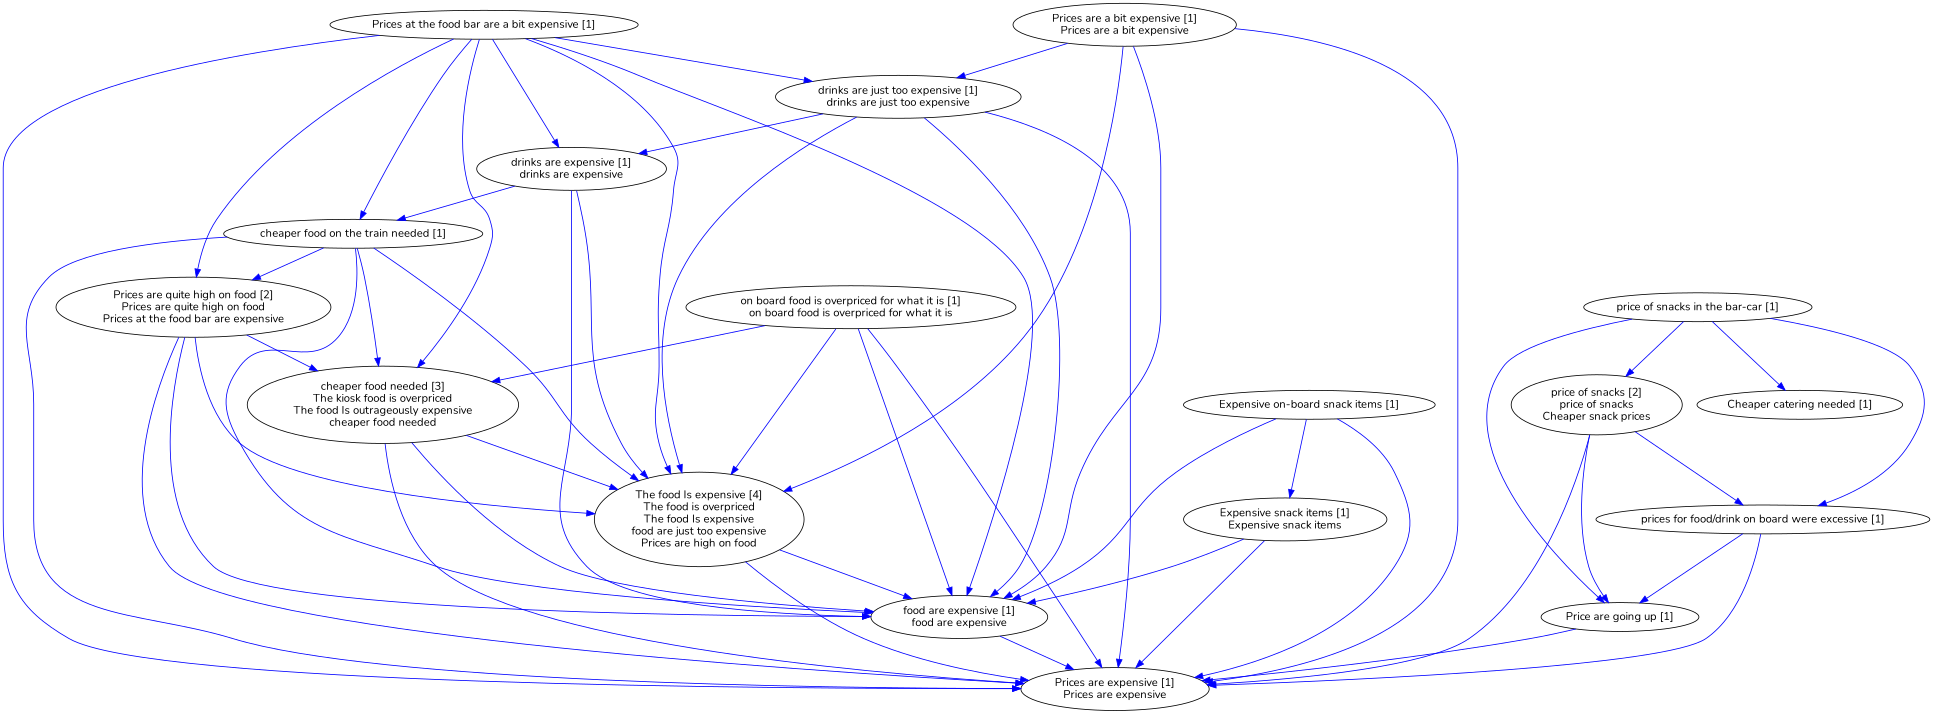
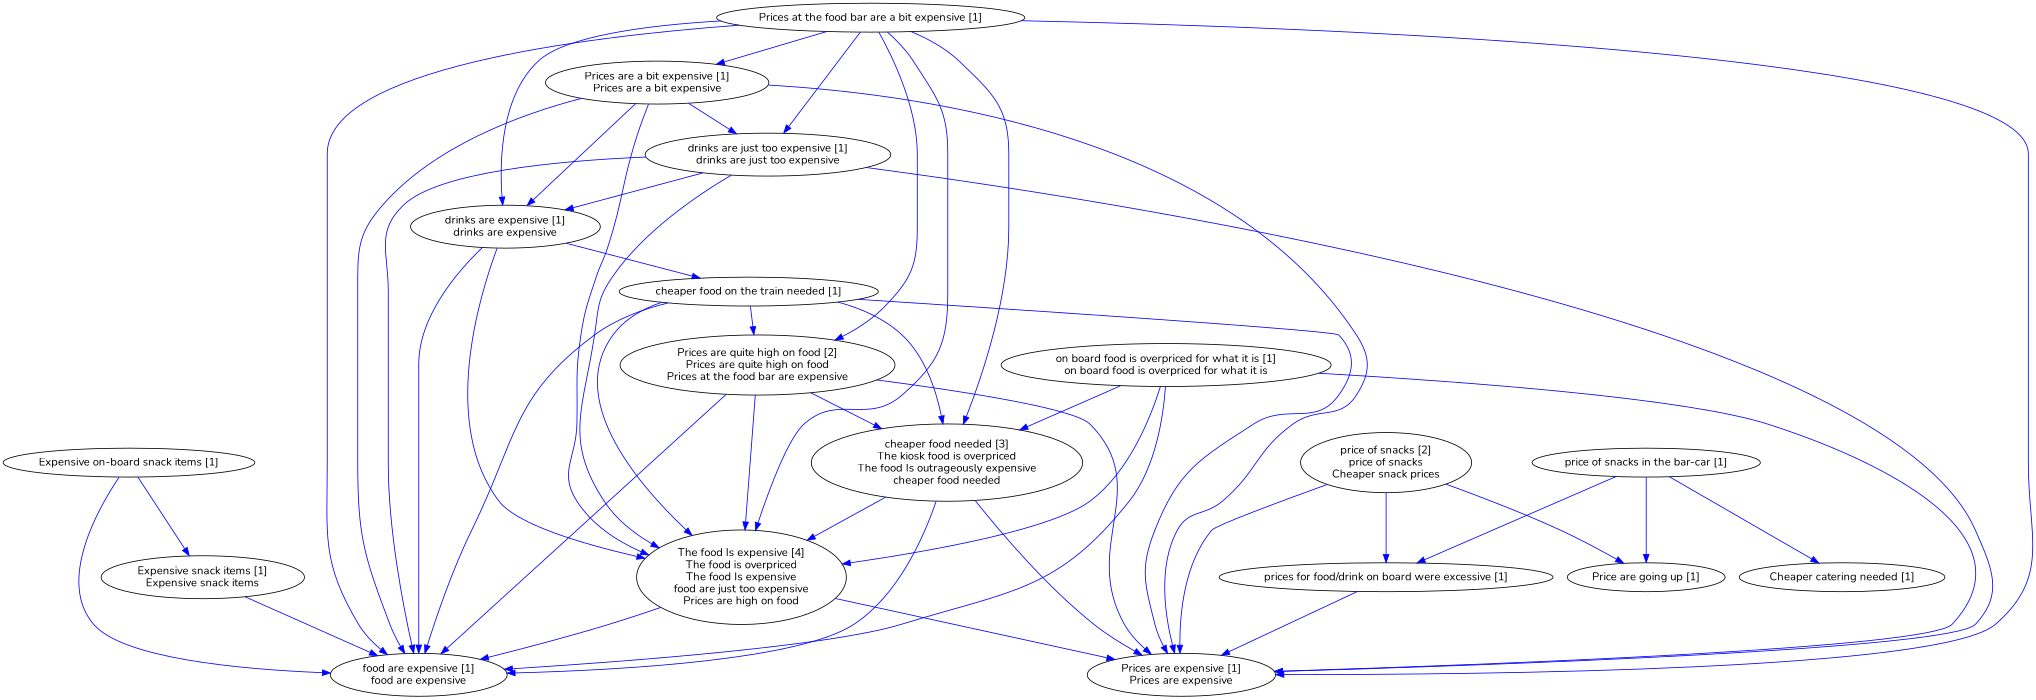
(413, 123) -> (775, 47)
none -> (584, 152)
(1658, 346) -> none
(1695, 566) -> none
(1380, 585) -> none
(1203, 601) -> none
(1033, 651) -> none
(1384, 660) -> none
